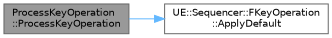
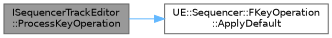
(66, 19) -> (66, 19)
